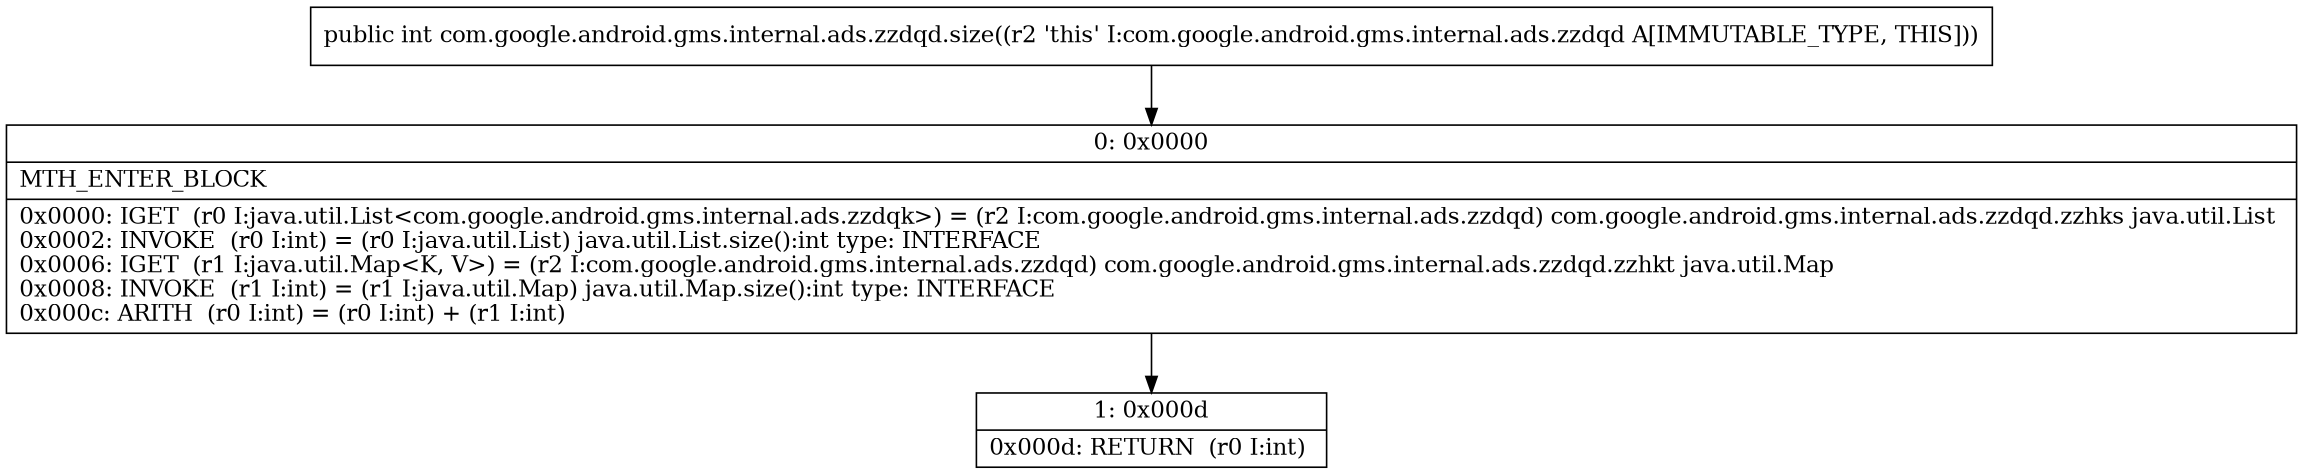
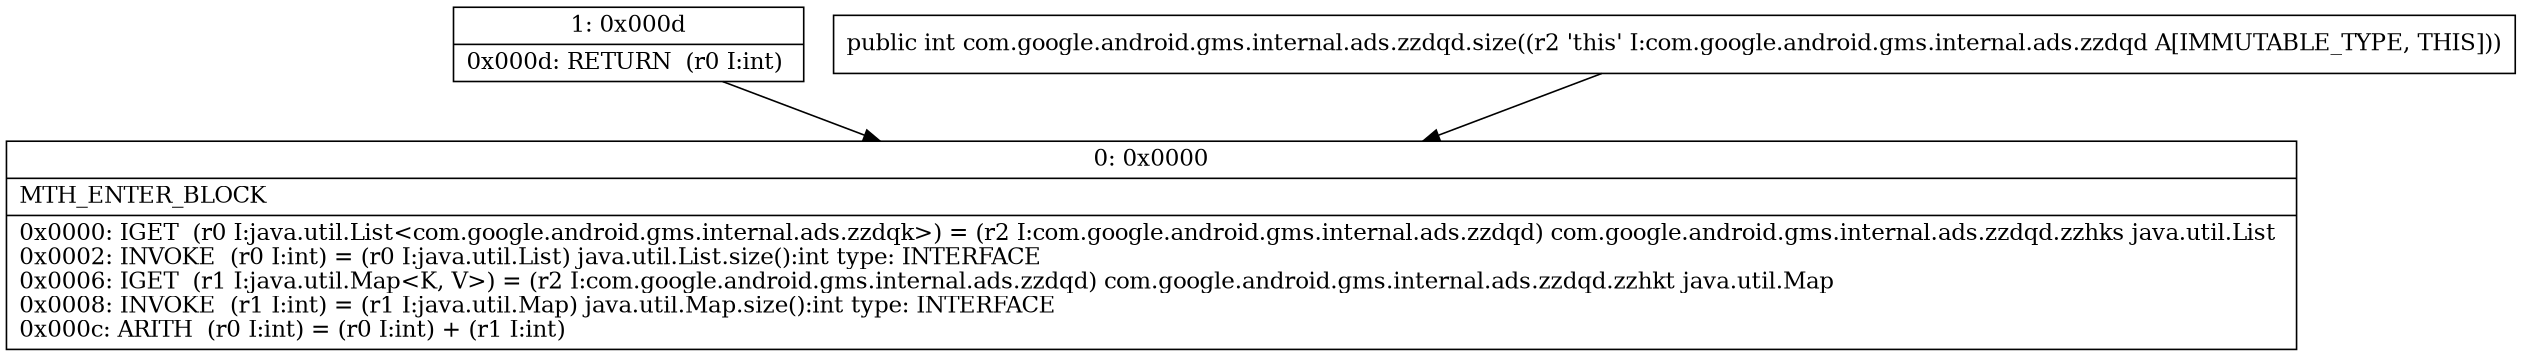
(1152, 355) -> (794, 108)
